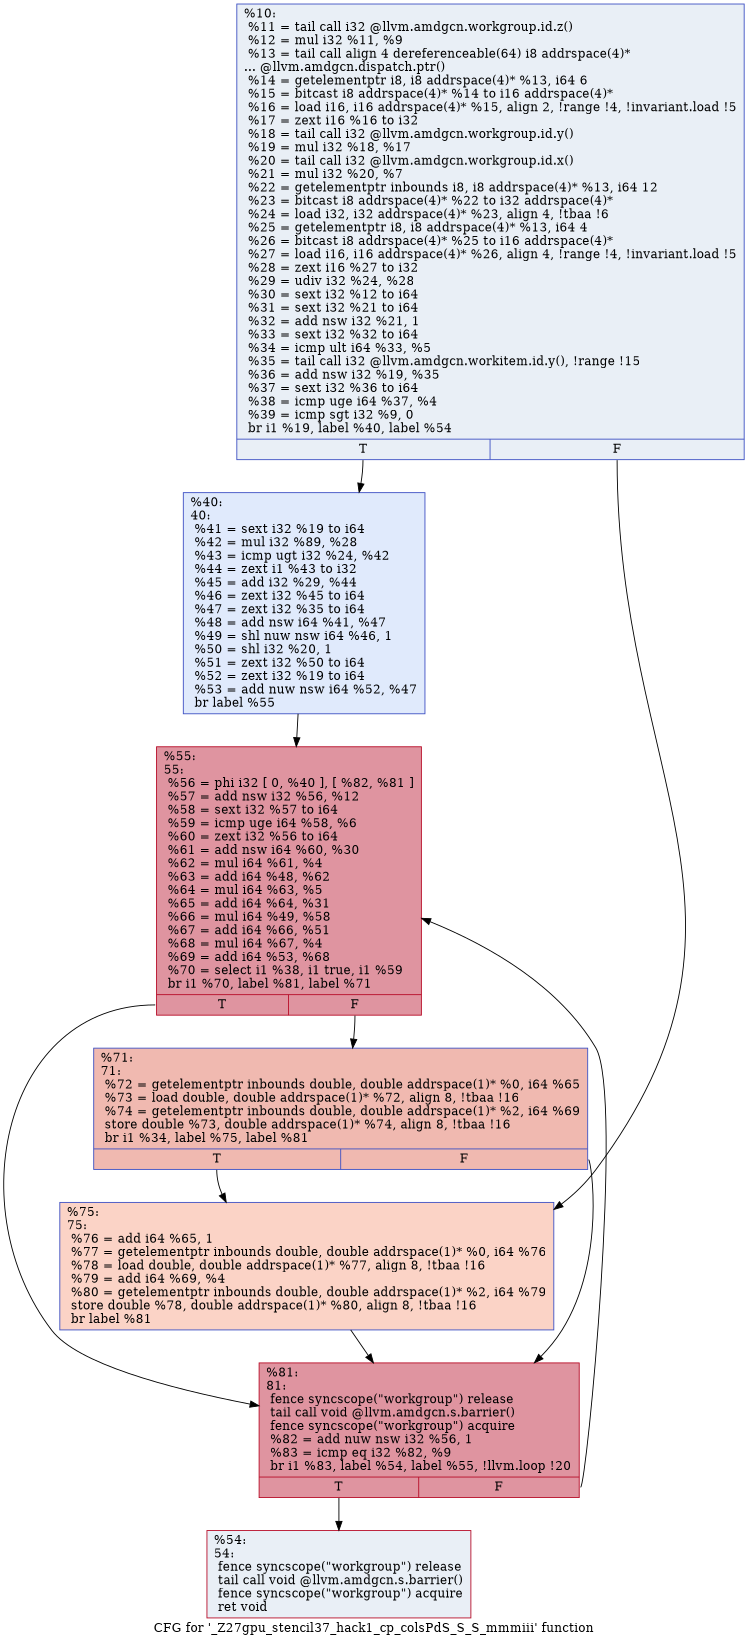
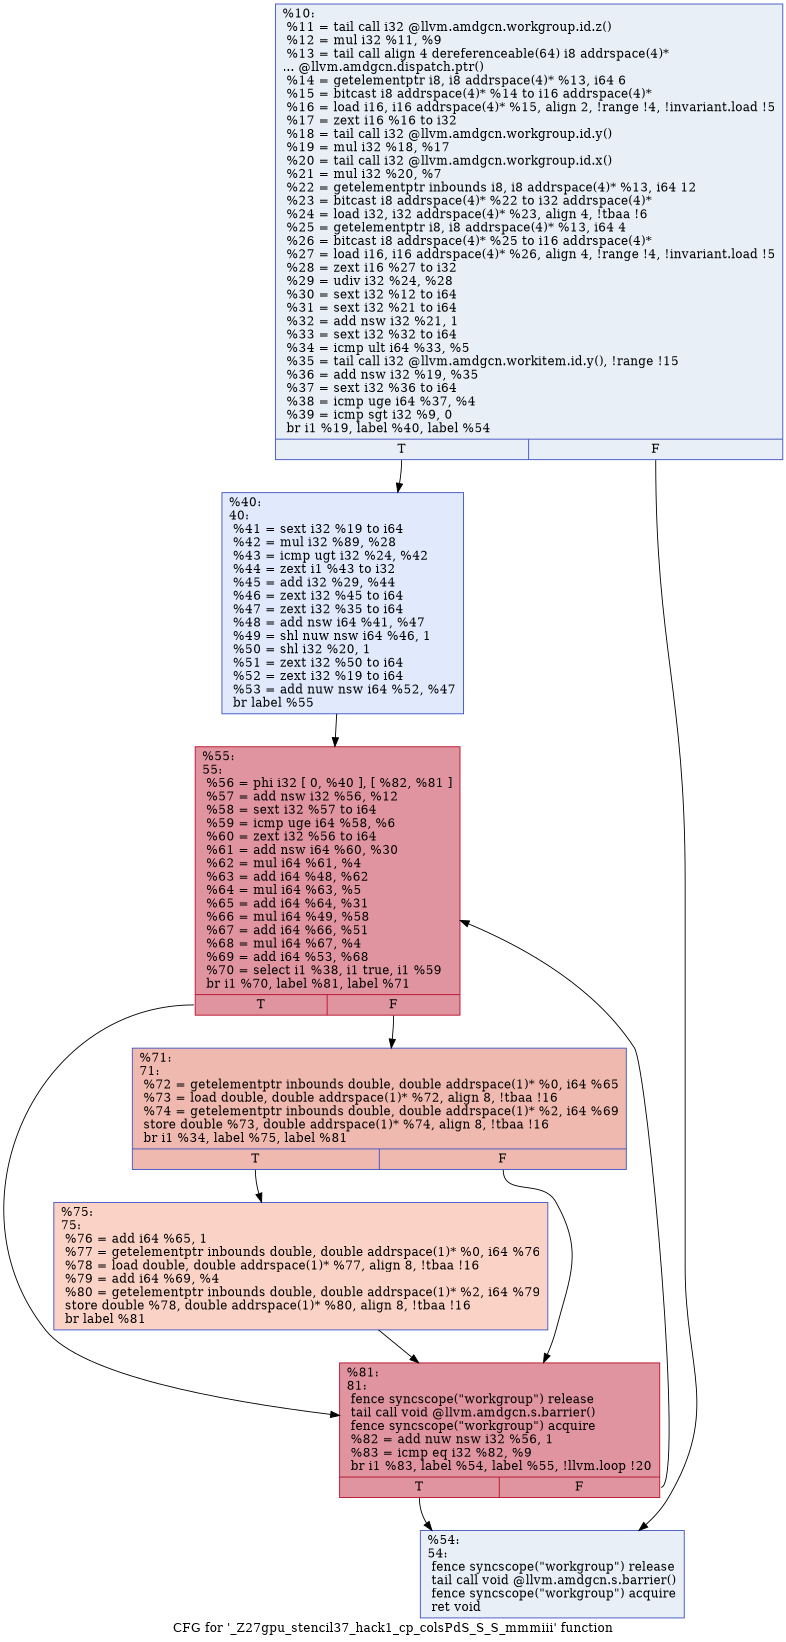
(678, 847) -> (685, 999)
(339, 1574) -> (552, 1574)
